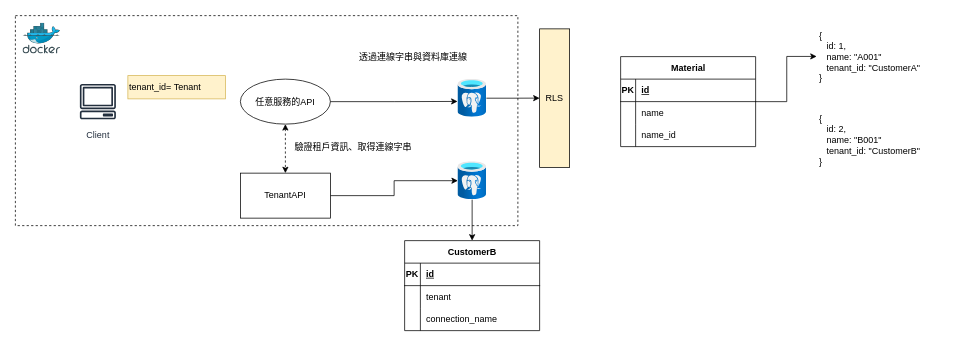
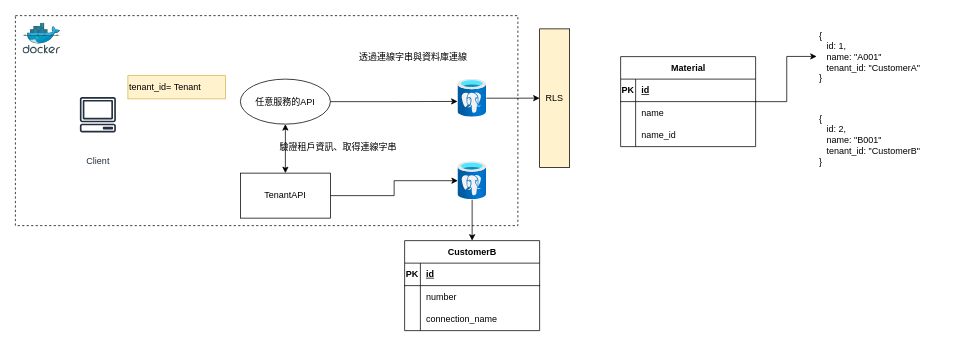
(98, 101) -> (98, 114)
(353, 147) -> (338, 147)
(285, 148) -> (285, 148)
(441, 297) -> (441, 297)
